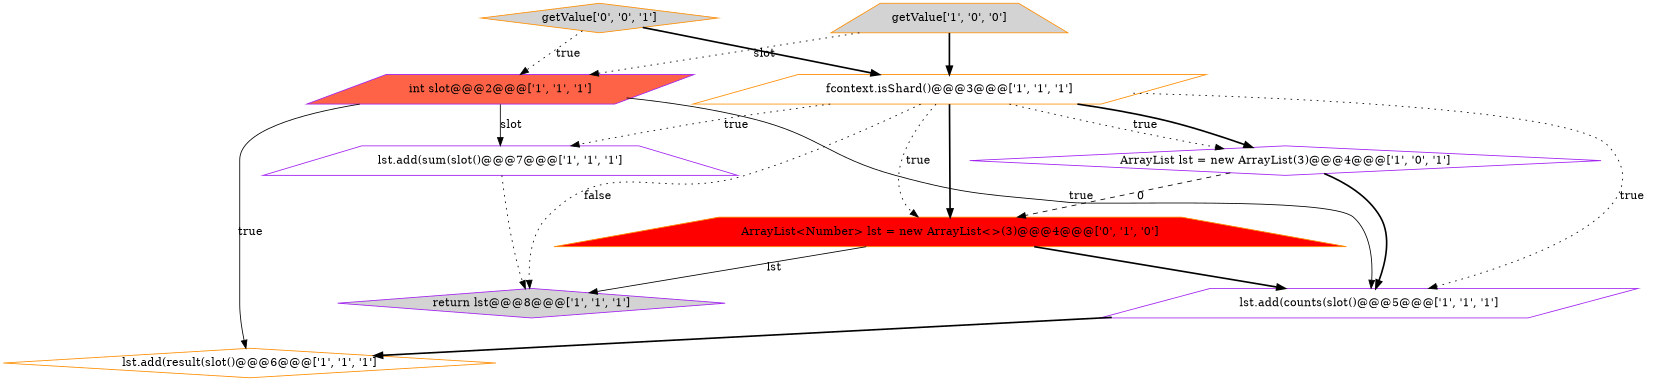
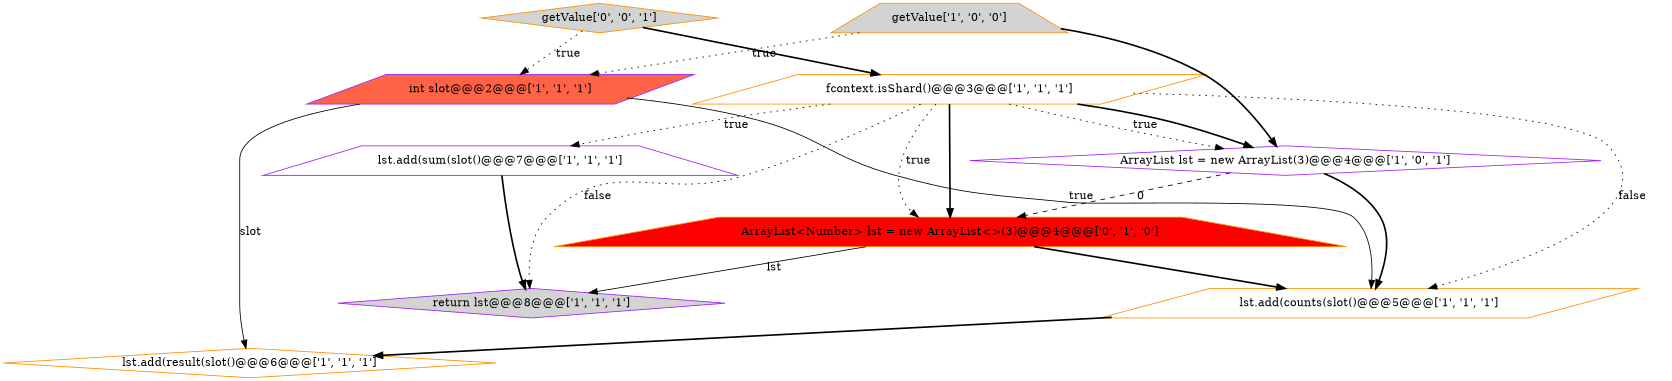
(949, 50) -> (1179, 62)
(765, 54) -> (765, 54)
(500, 121) -> none
(1632, 196) -> (1632, 196)
(510, 229) -> (510, 229)
(251, 232) -> (251, 232)
(1369, 303) -> (1369, 303)
